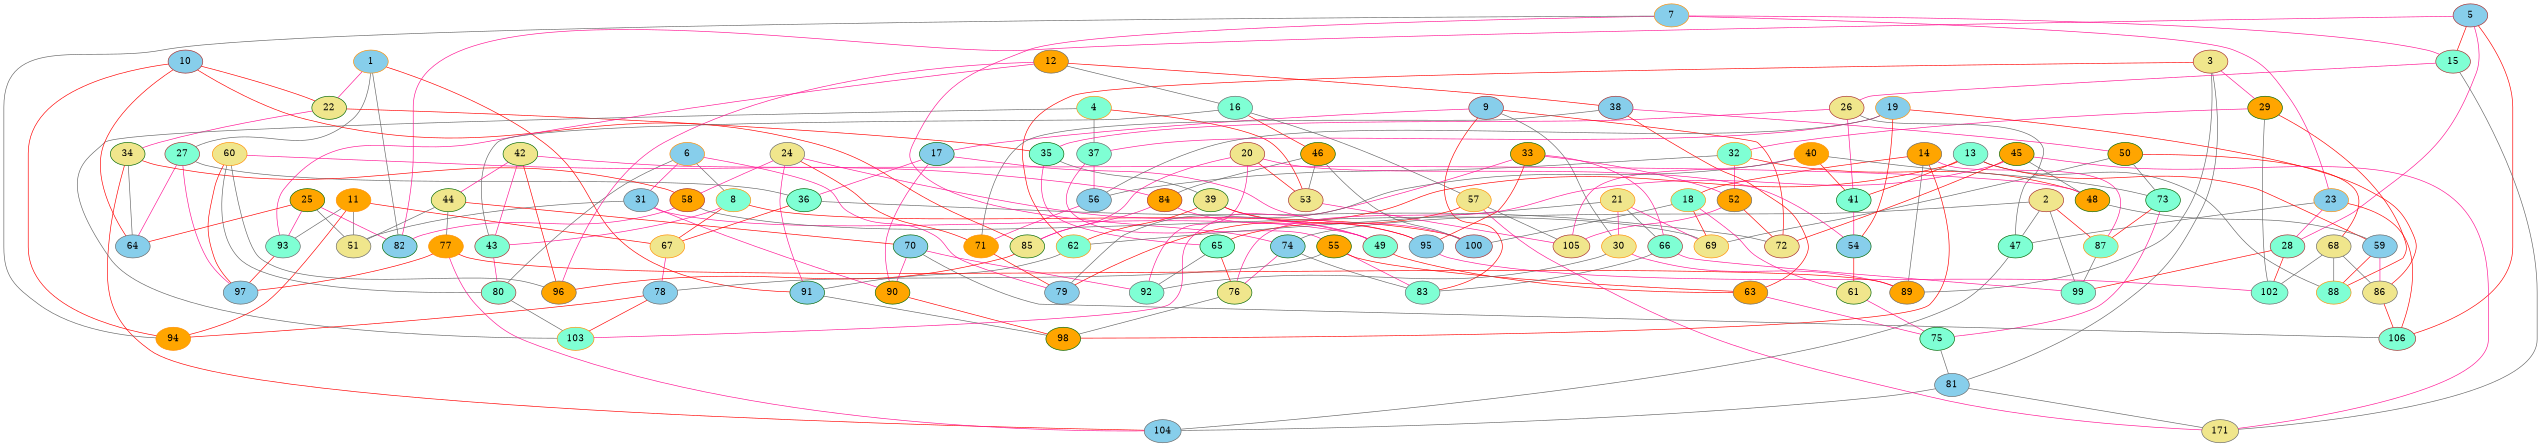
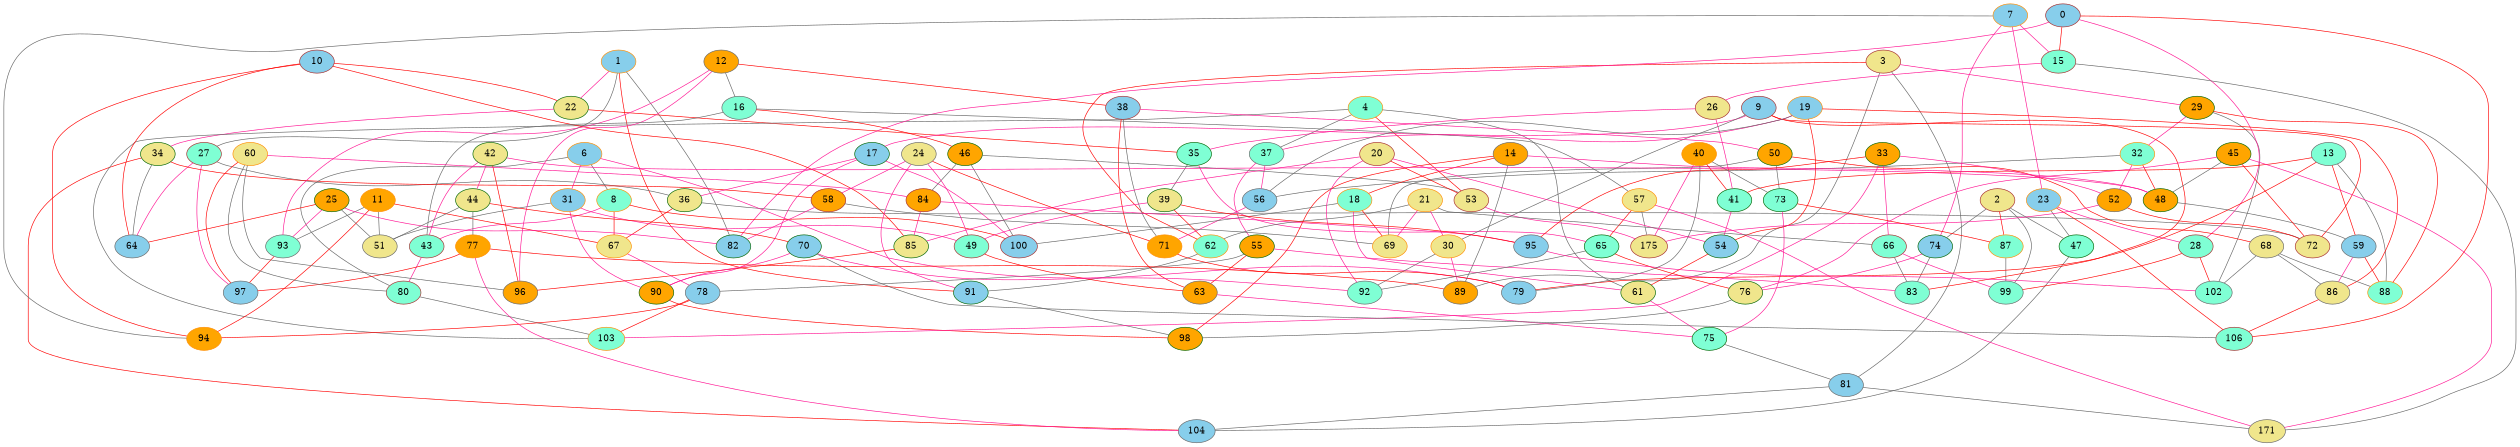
(2470, 15) -> (2063, 15)
(2001, 127) -> none
none -> (1542, 152)
(1995, 170) -> (1838, 169)
(641, 200) -> (568, 200)
(804, 200) -> (685, 200)
(1571, 246) -> (1649, 246)
